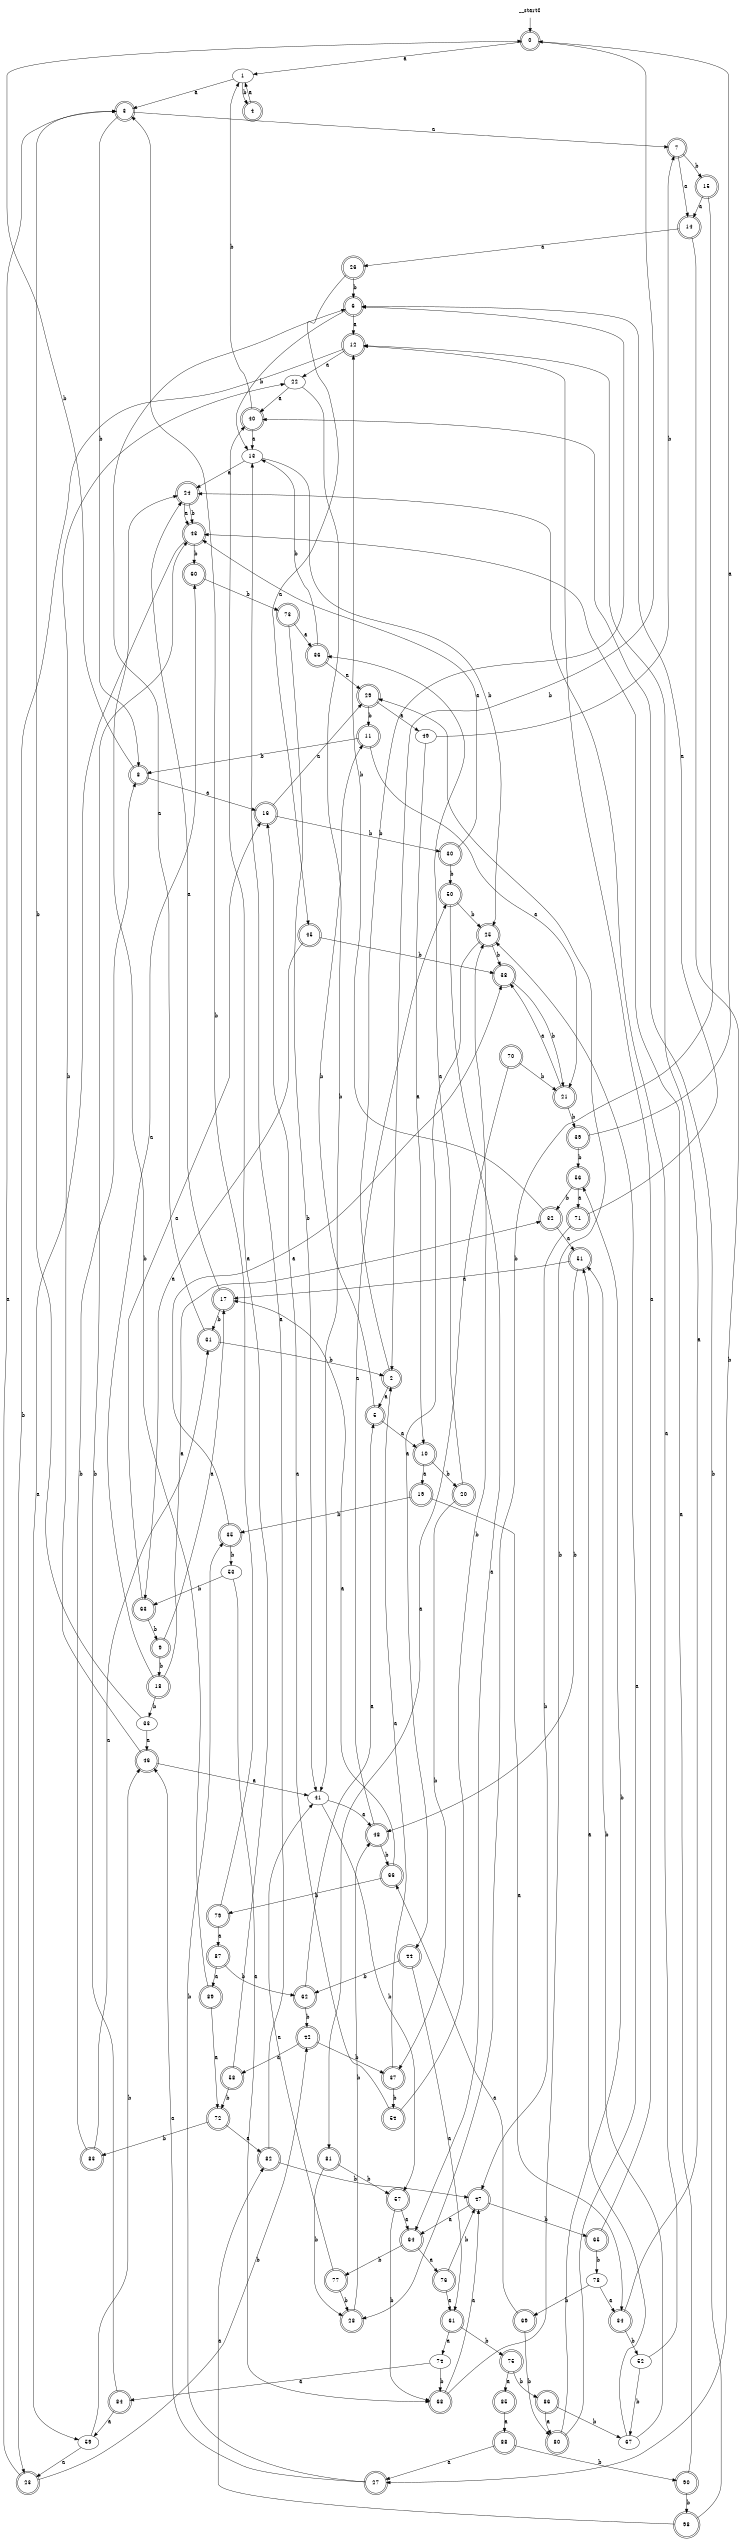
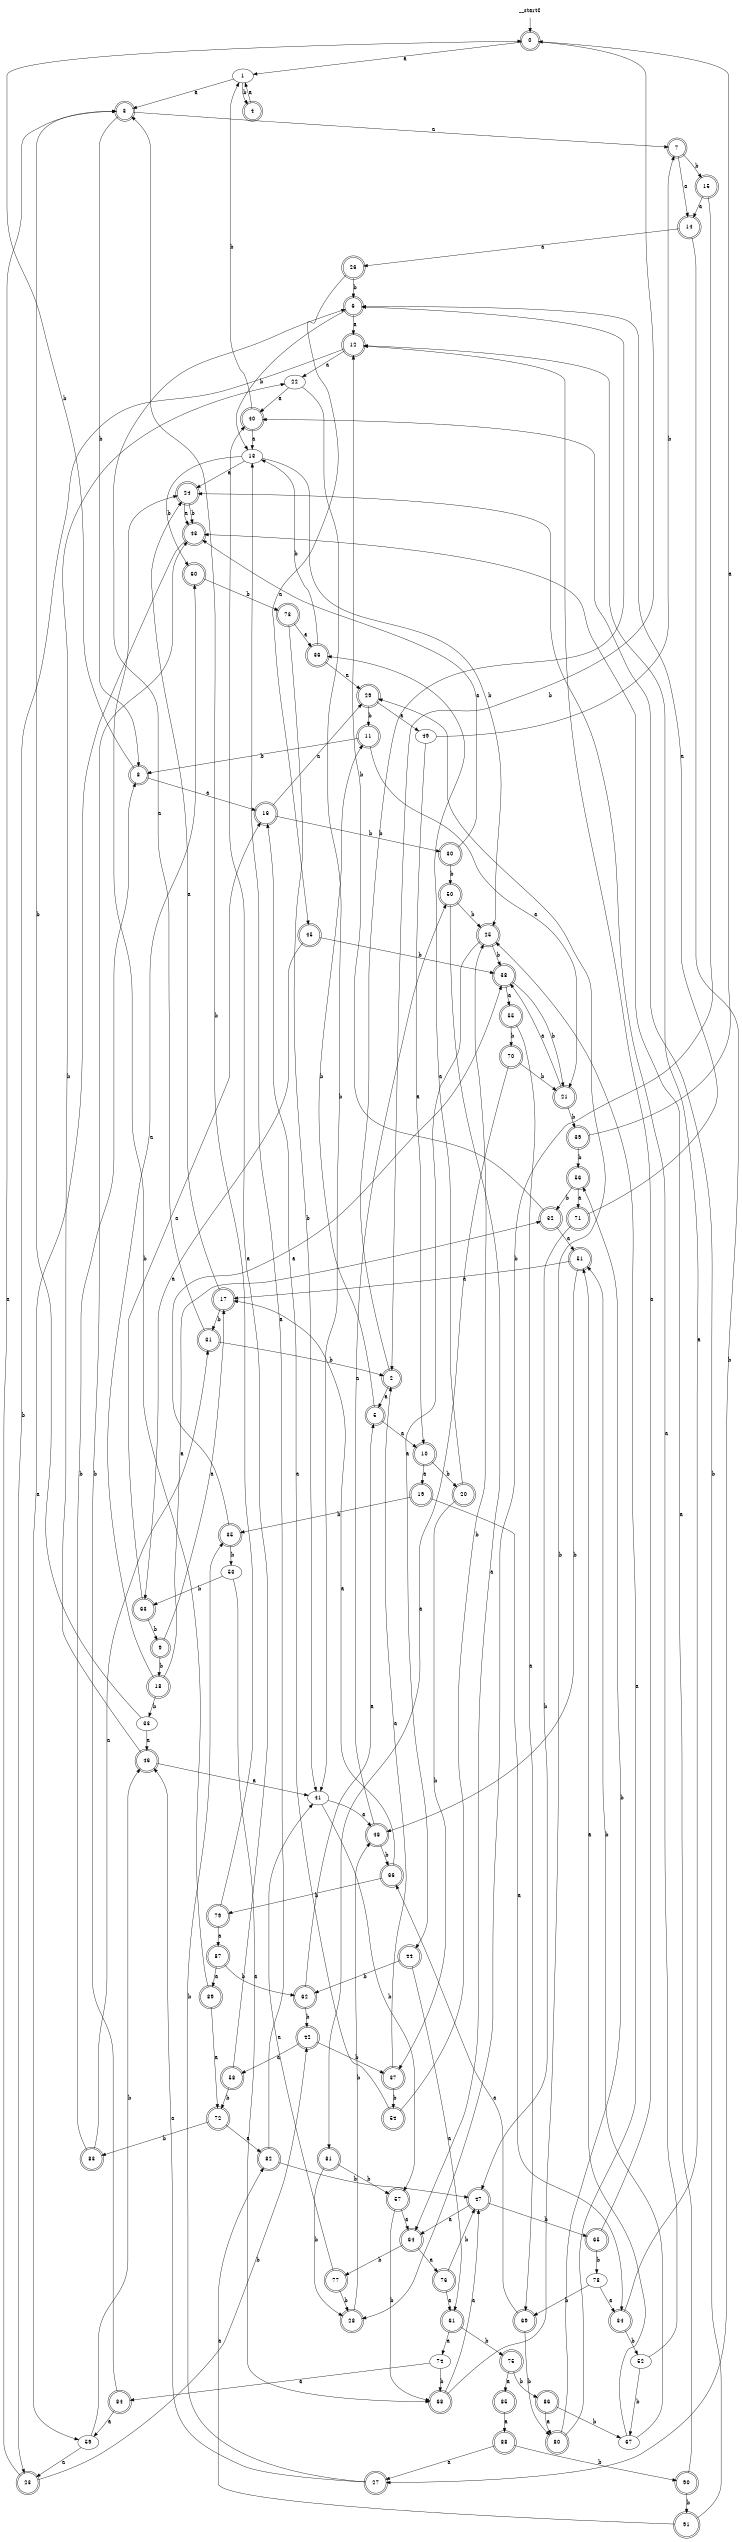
(194, 552) -> (171, 487)
none -> (511, 1016)
(687, 2525) -> (687, 2525)
